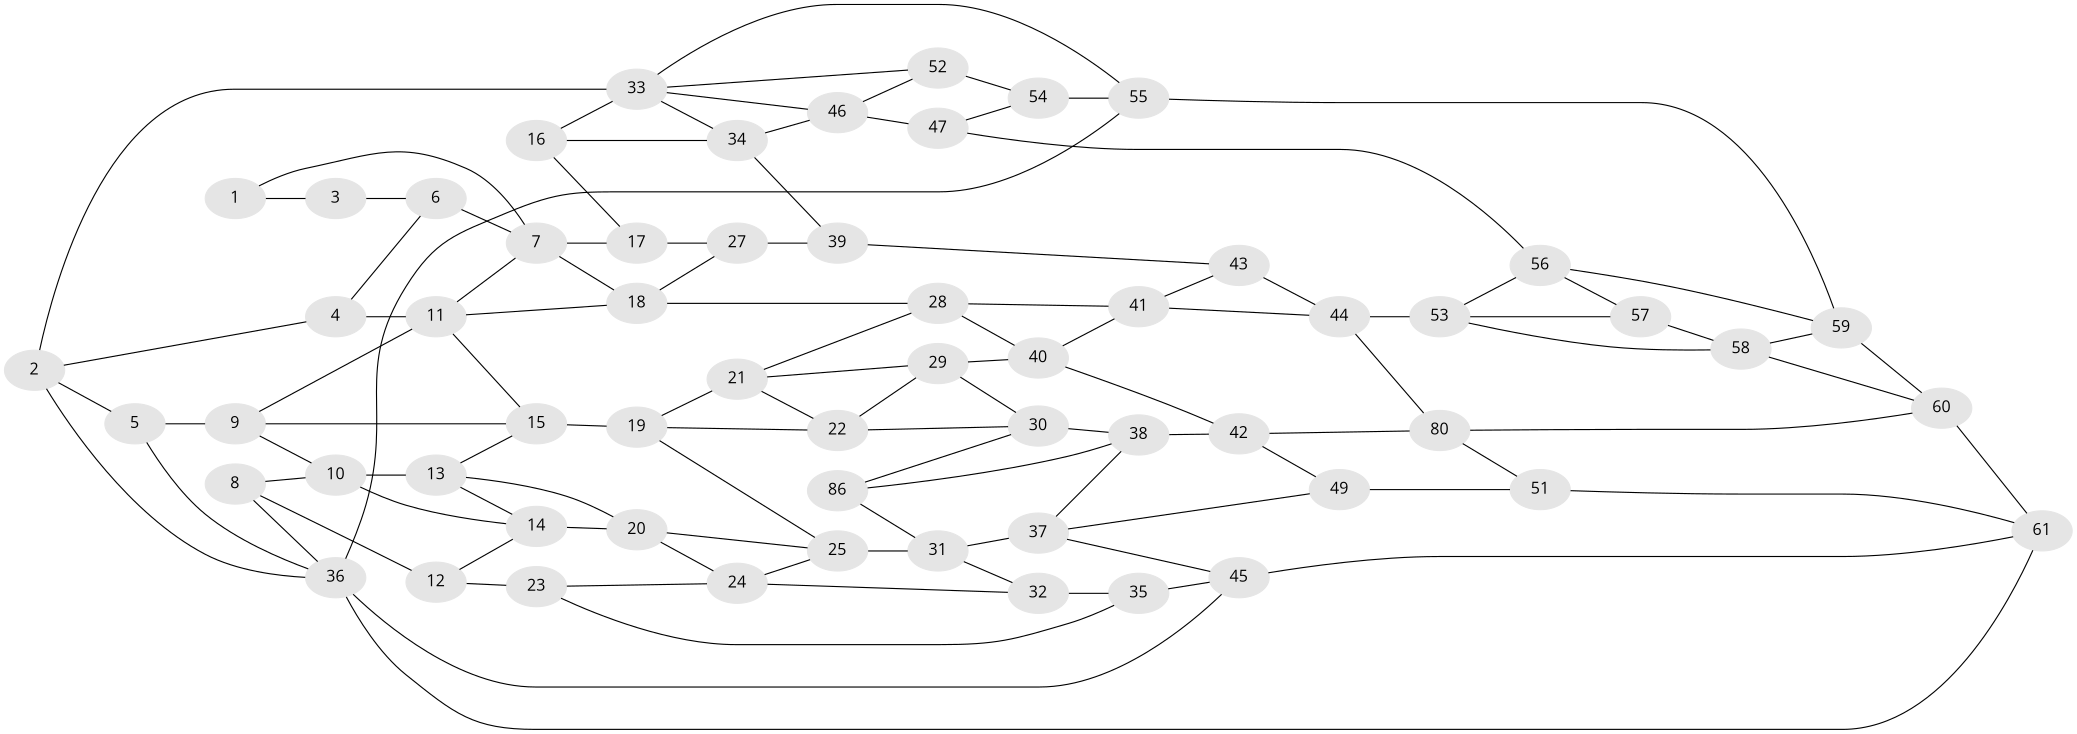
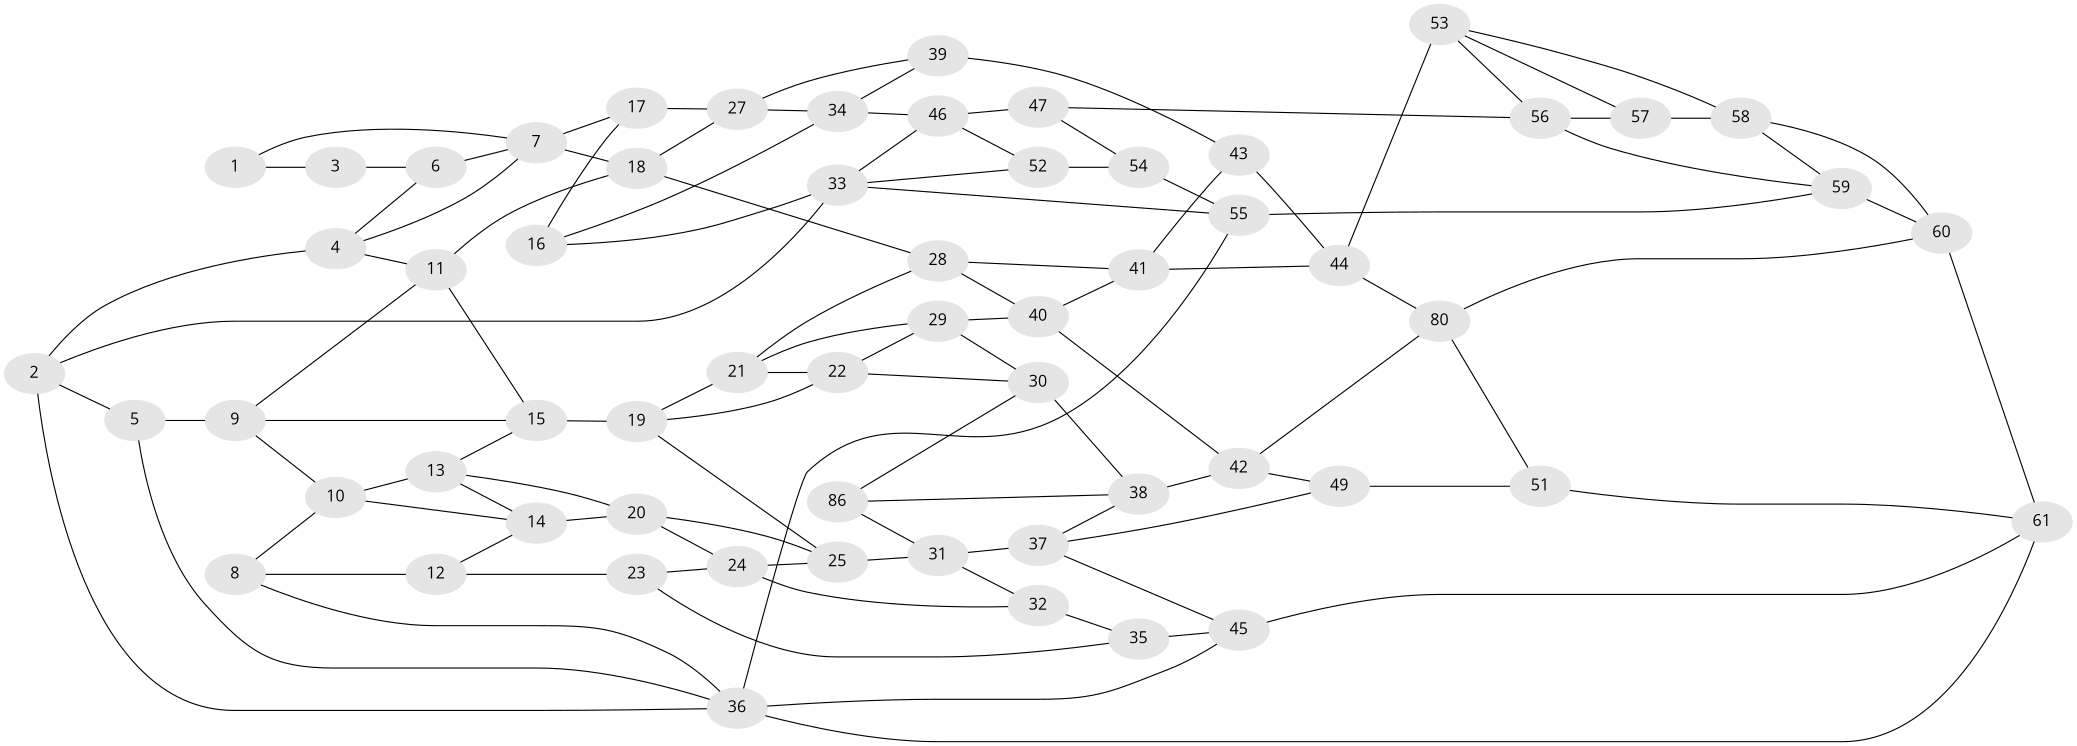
(687, 115) -> (788, 110)
(486, 280) -> (445, 208)
